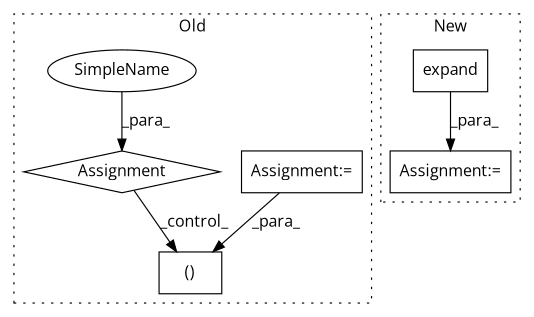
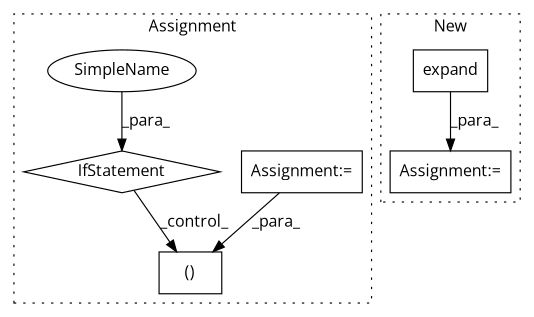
(193, 27) -> (193, 27)
(122, 172) -> (122, 172)
